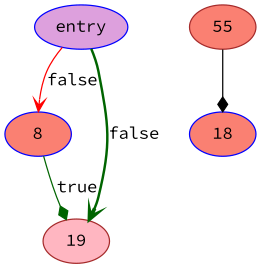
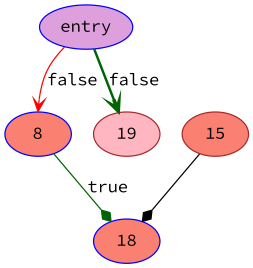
(223, 27) -> (215, 134)
(51, 181) -> (78, 182)
